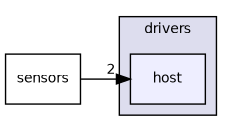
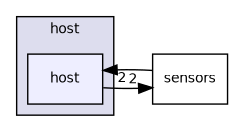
(168, 30) -> (65, 30)
none -> (123, 88)
